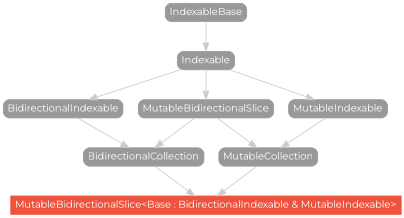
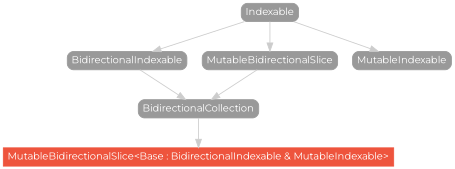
(206, 12) -> none
(268, 157) -> none
